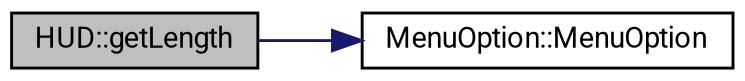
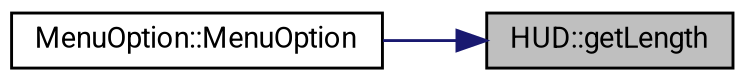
(295, 41) -> (420, 41)
